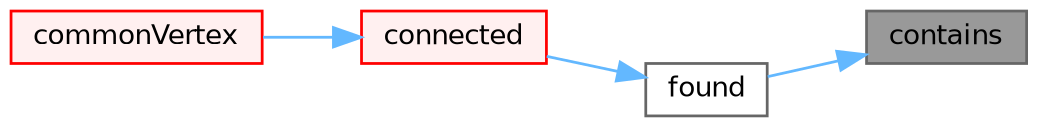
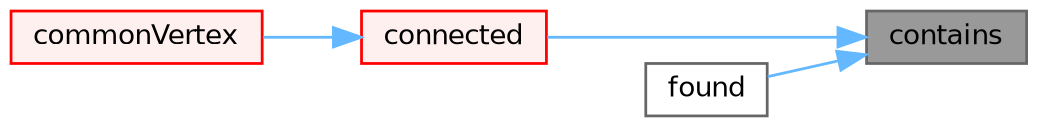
(582, 64) -> (692, 37)
